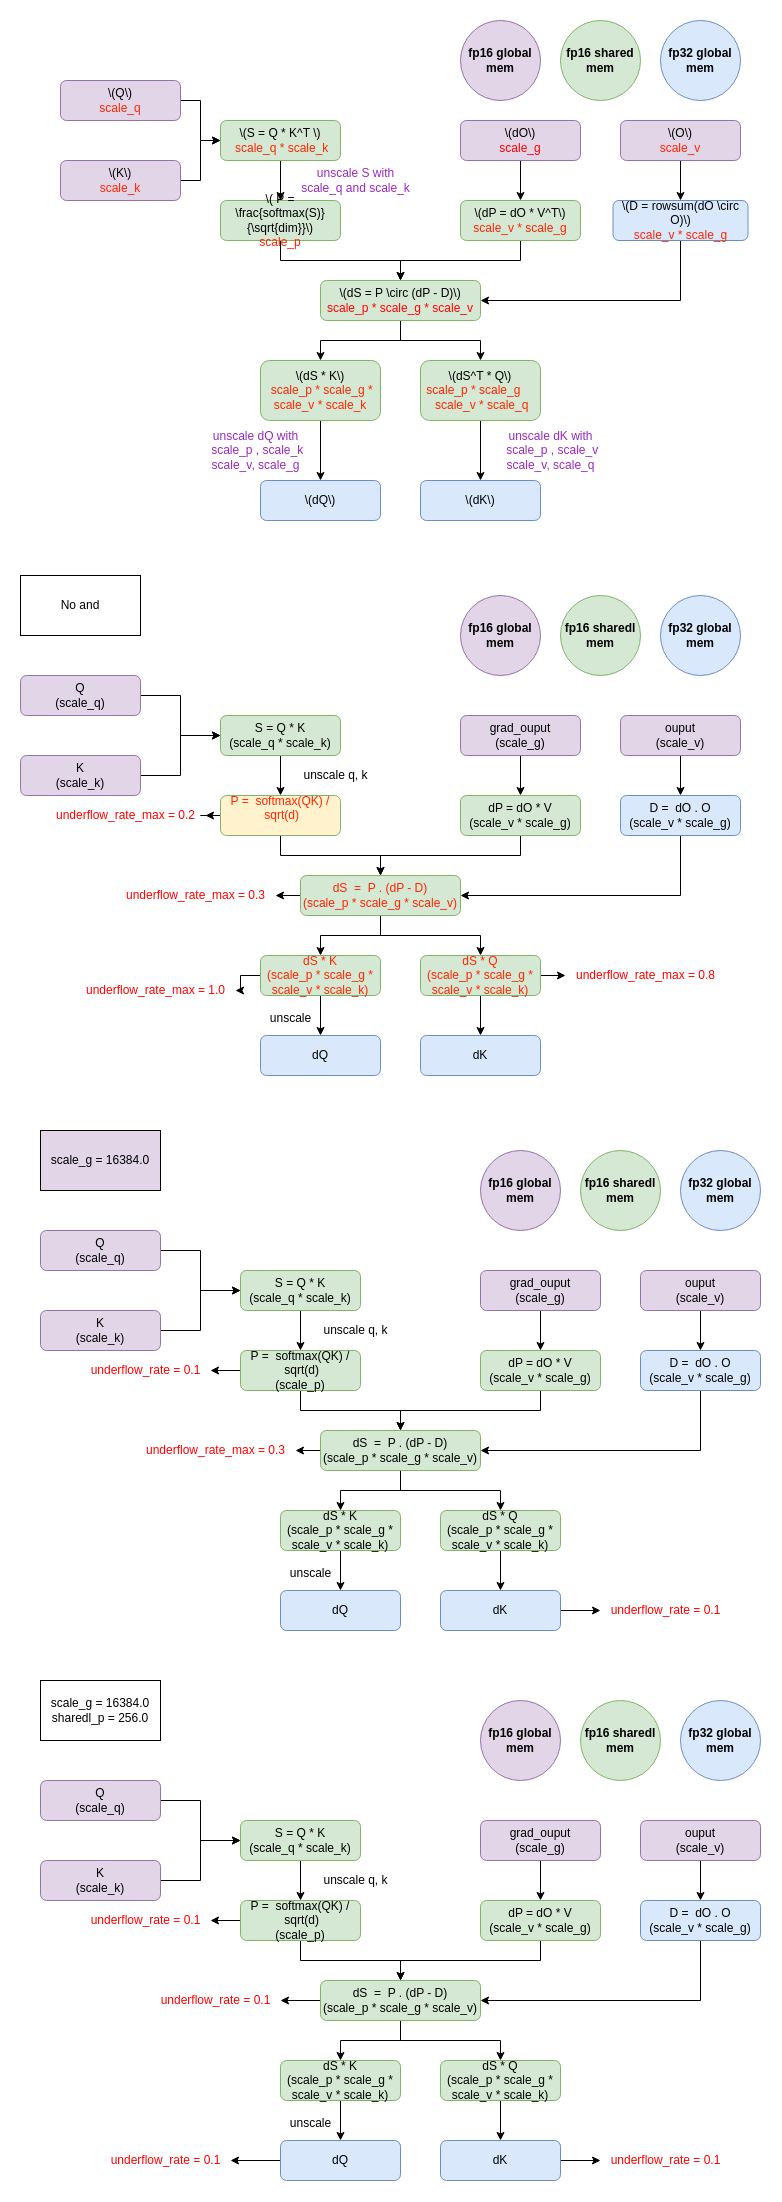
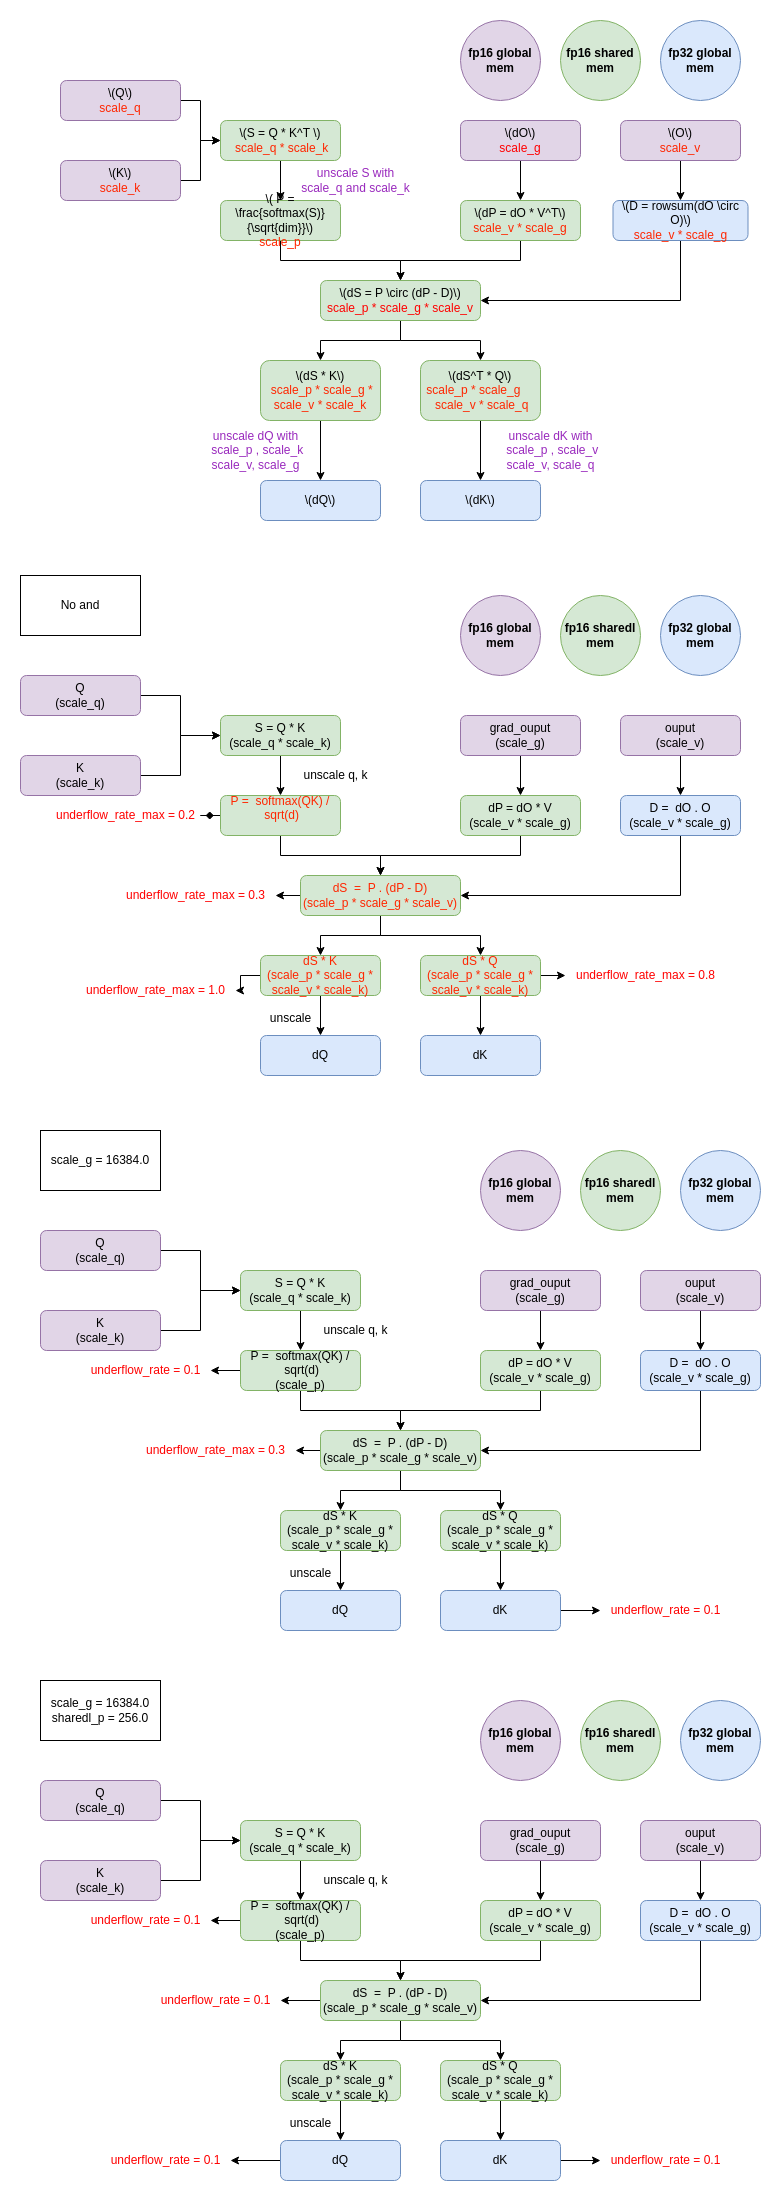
(214, 816) -> (214, 816)
(281, 816) -> (281, 816)
(101, 1161) -> (101, 1161)
